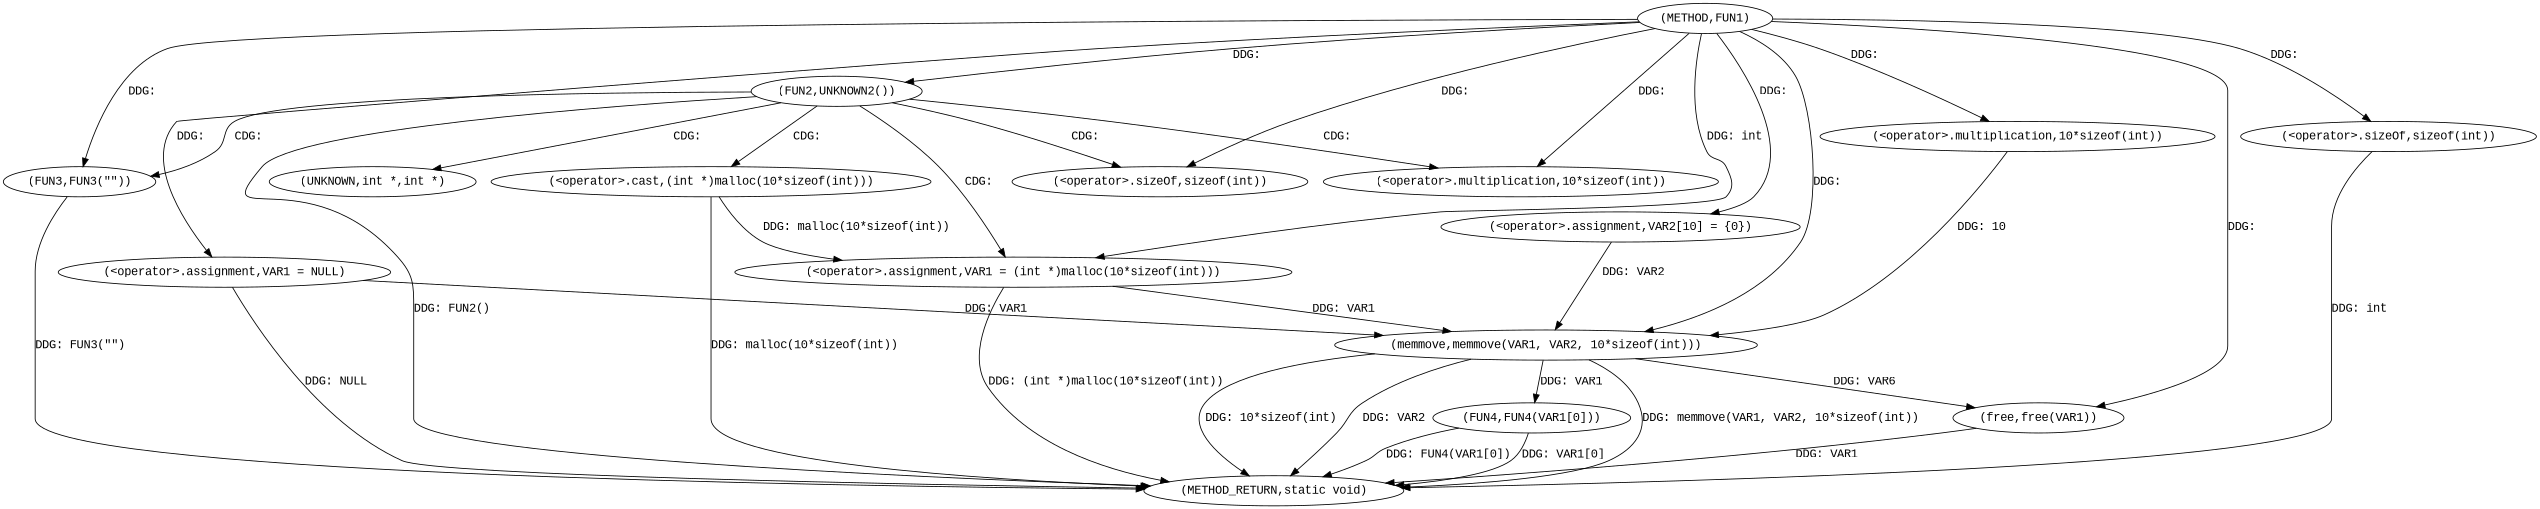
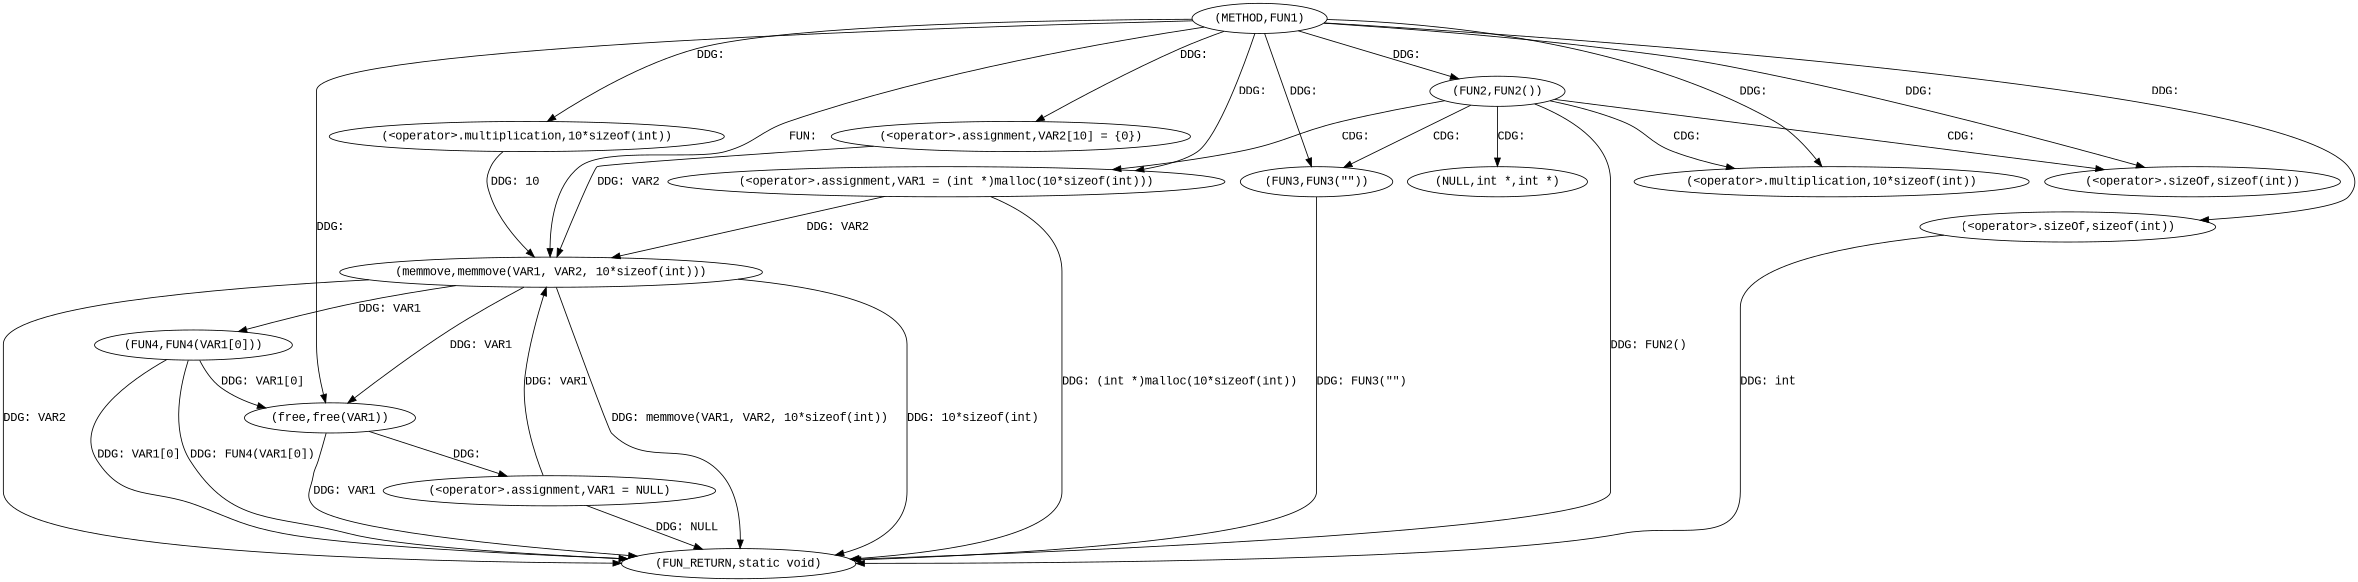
(836, 68) -> (434, 452)
(837, 91) -> (1497, 91)
(1735, 137) -> (1256, 91)
(373, 182) -> (1497, 182)
(711, 182) -> none
(1831, 182) -> (807, 137)
(1344, 309) -> (838, 227)
(1865, 381) -> (481, 345)
none -> (223, 389)
(1274, 491) -> (739, 564)
